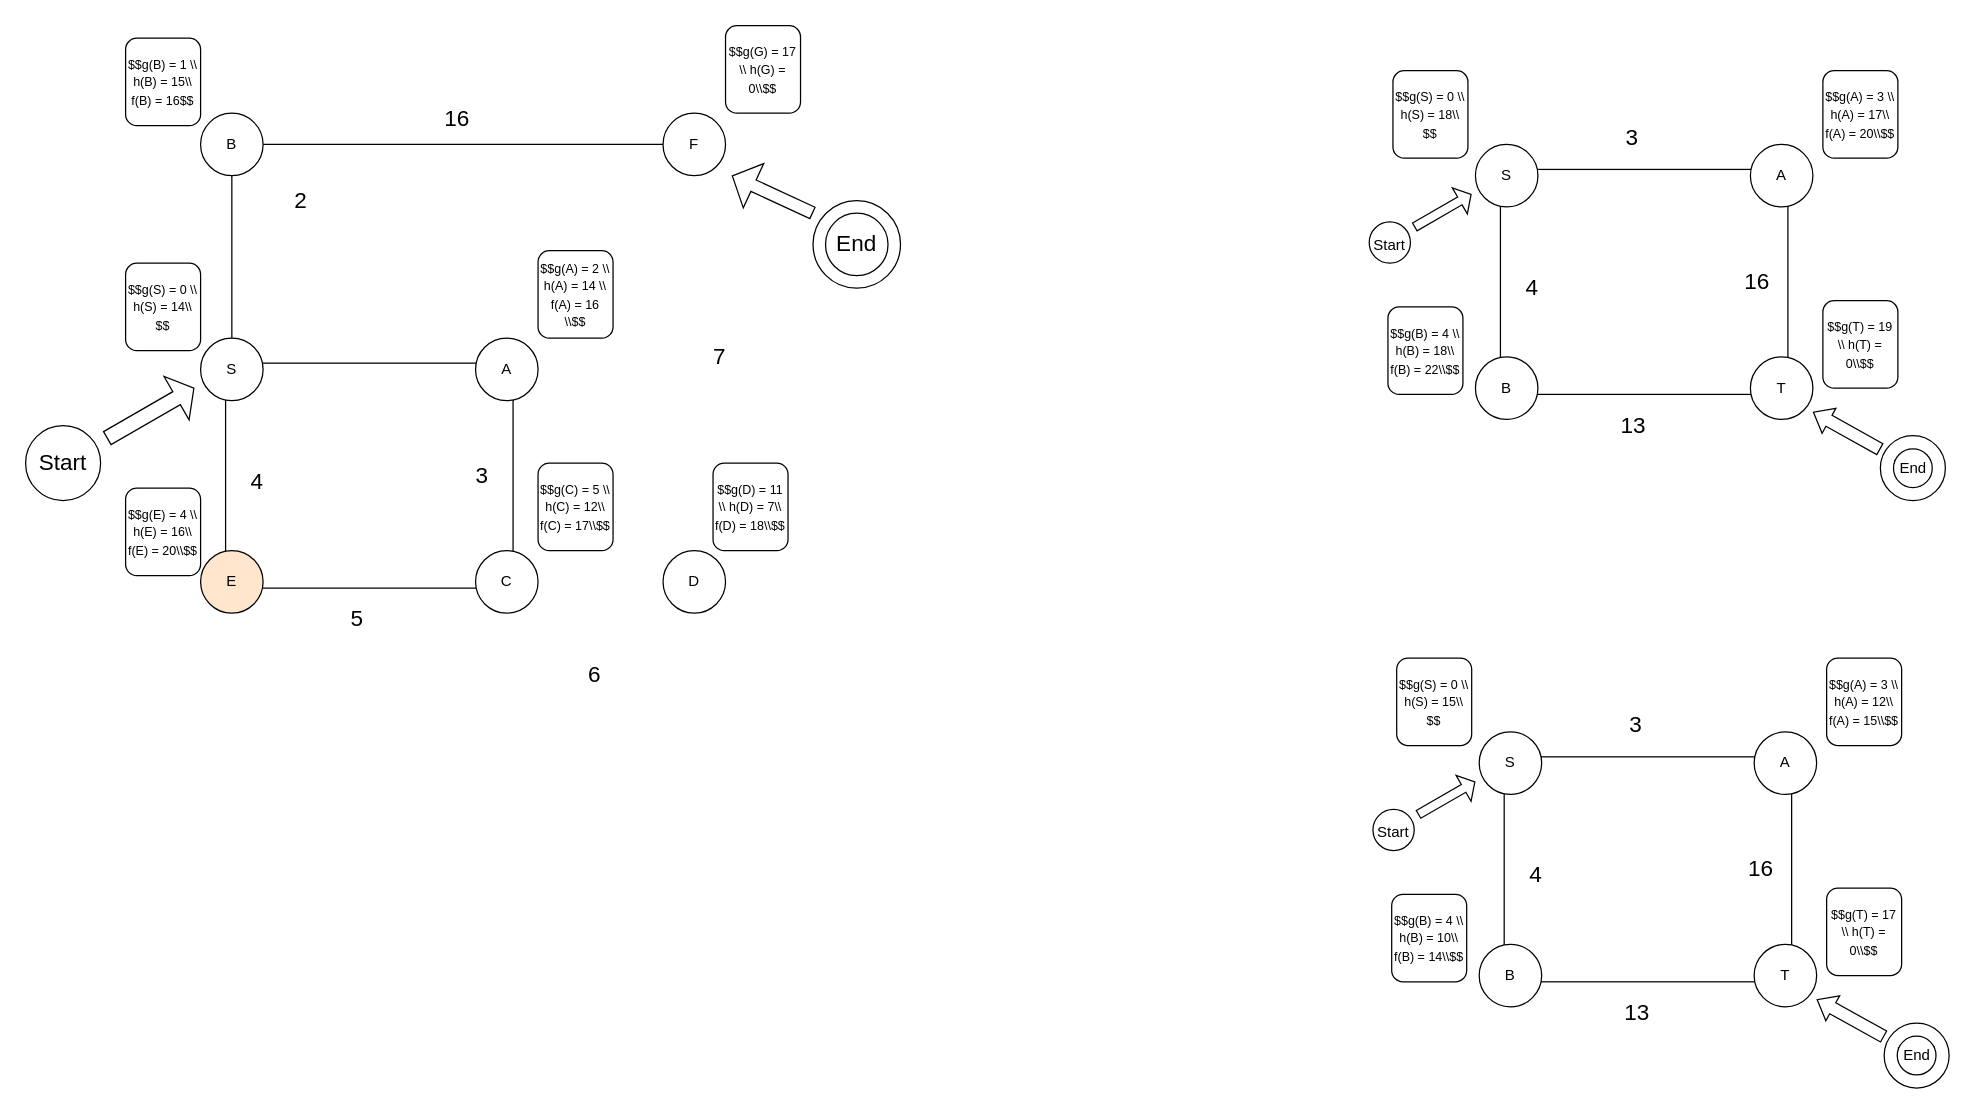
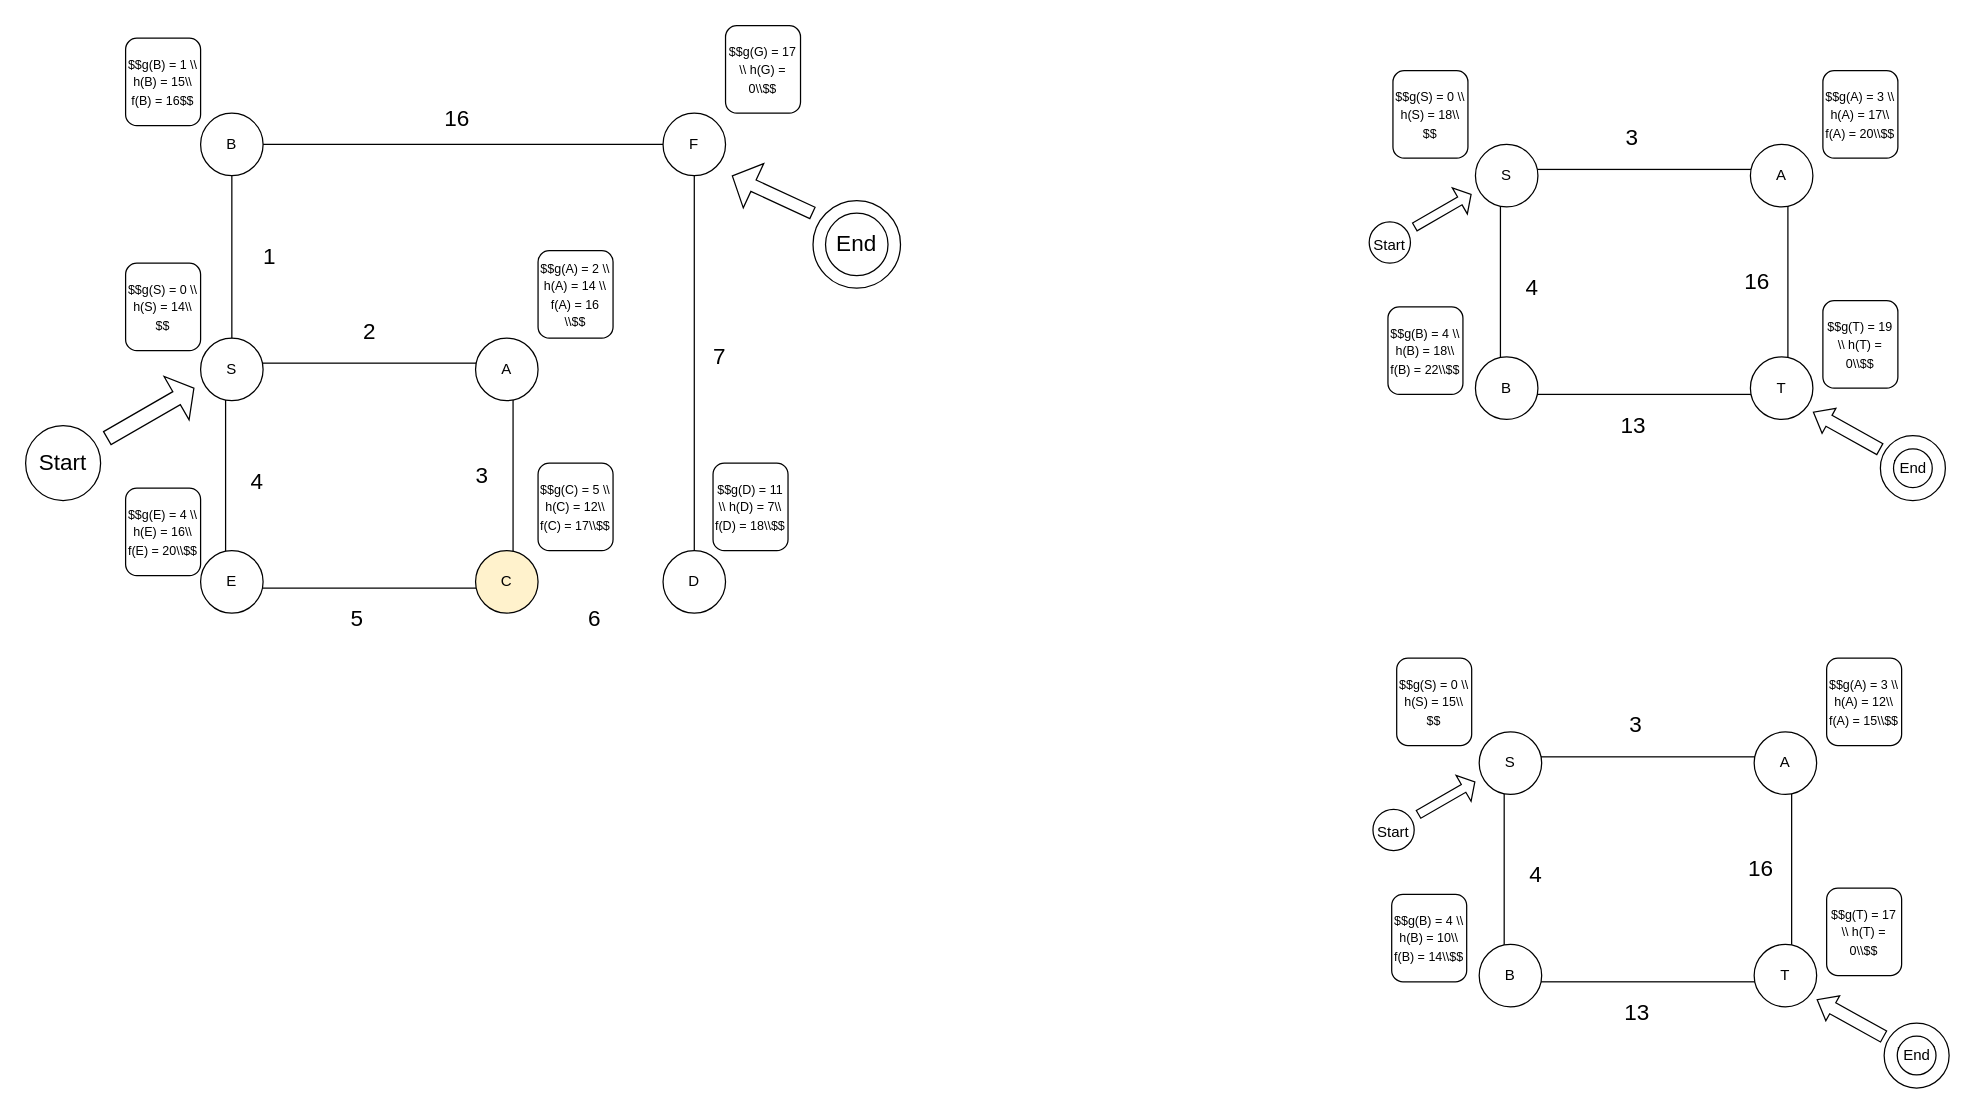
(301, 201) -> (369, 332)
none -> (269, 257)
none -> (694, 364)
(232, 582) -> (232, 582)
(507, 582) -> (507, 582)
(594, 676) -> (594, 619)
